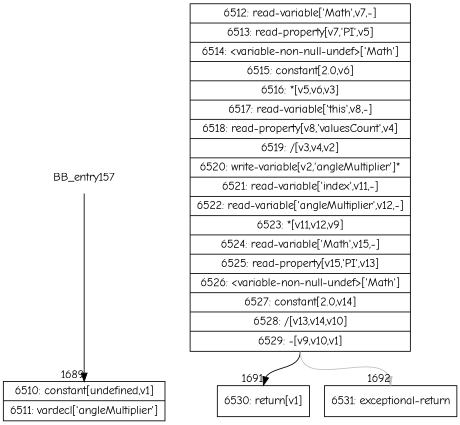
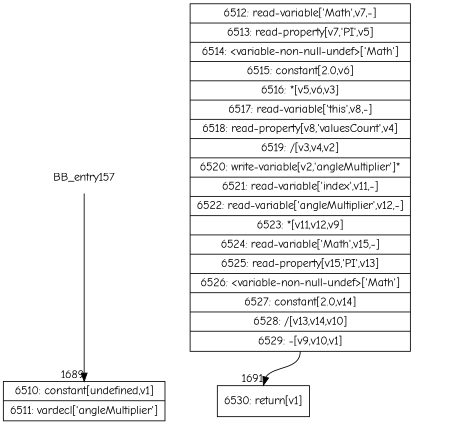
(391, 401) -> none
